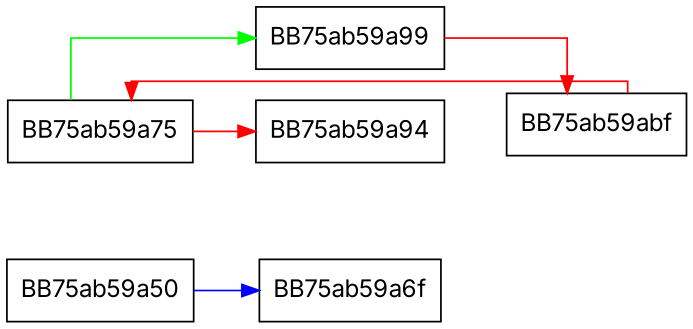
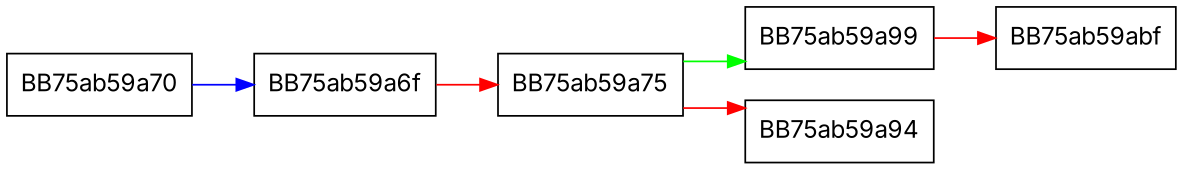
(385, 81) -> (458, 85)
(100, 290) -> (99, 85)
